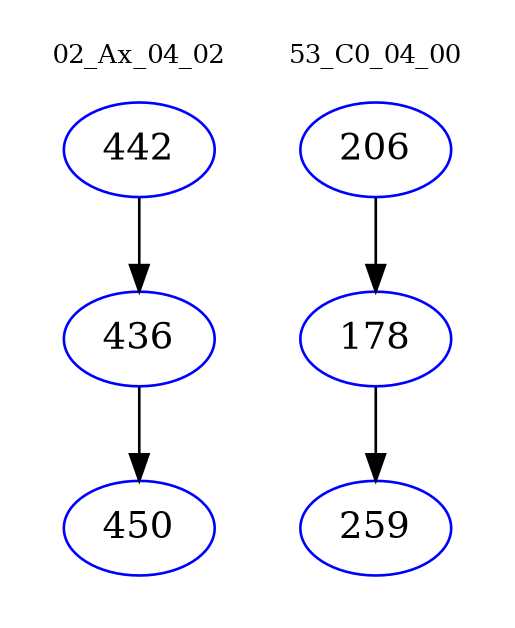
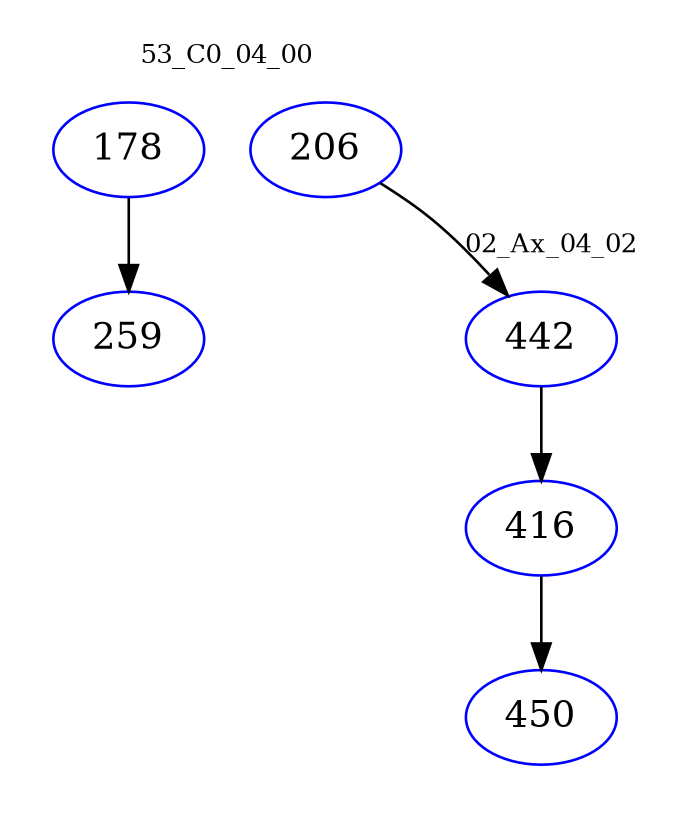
(376, 231) -> (462, 246)
(139, 339) -> (541, 528)
